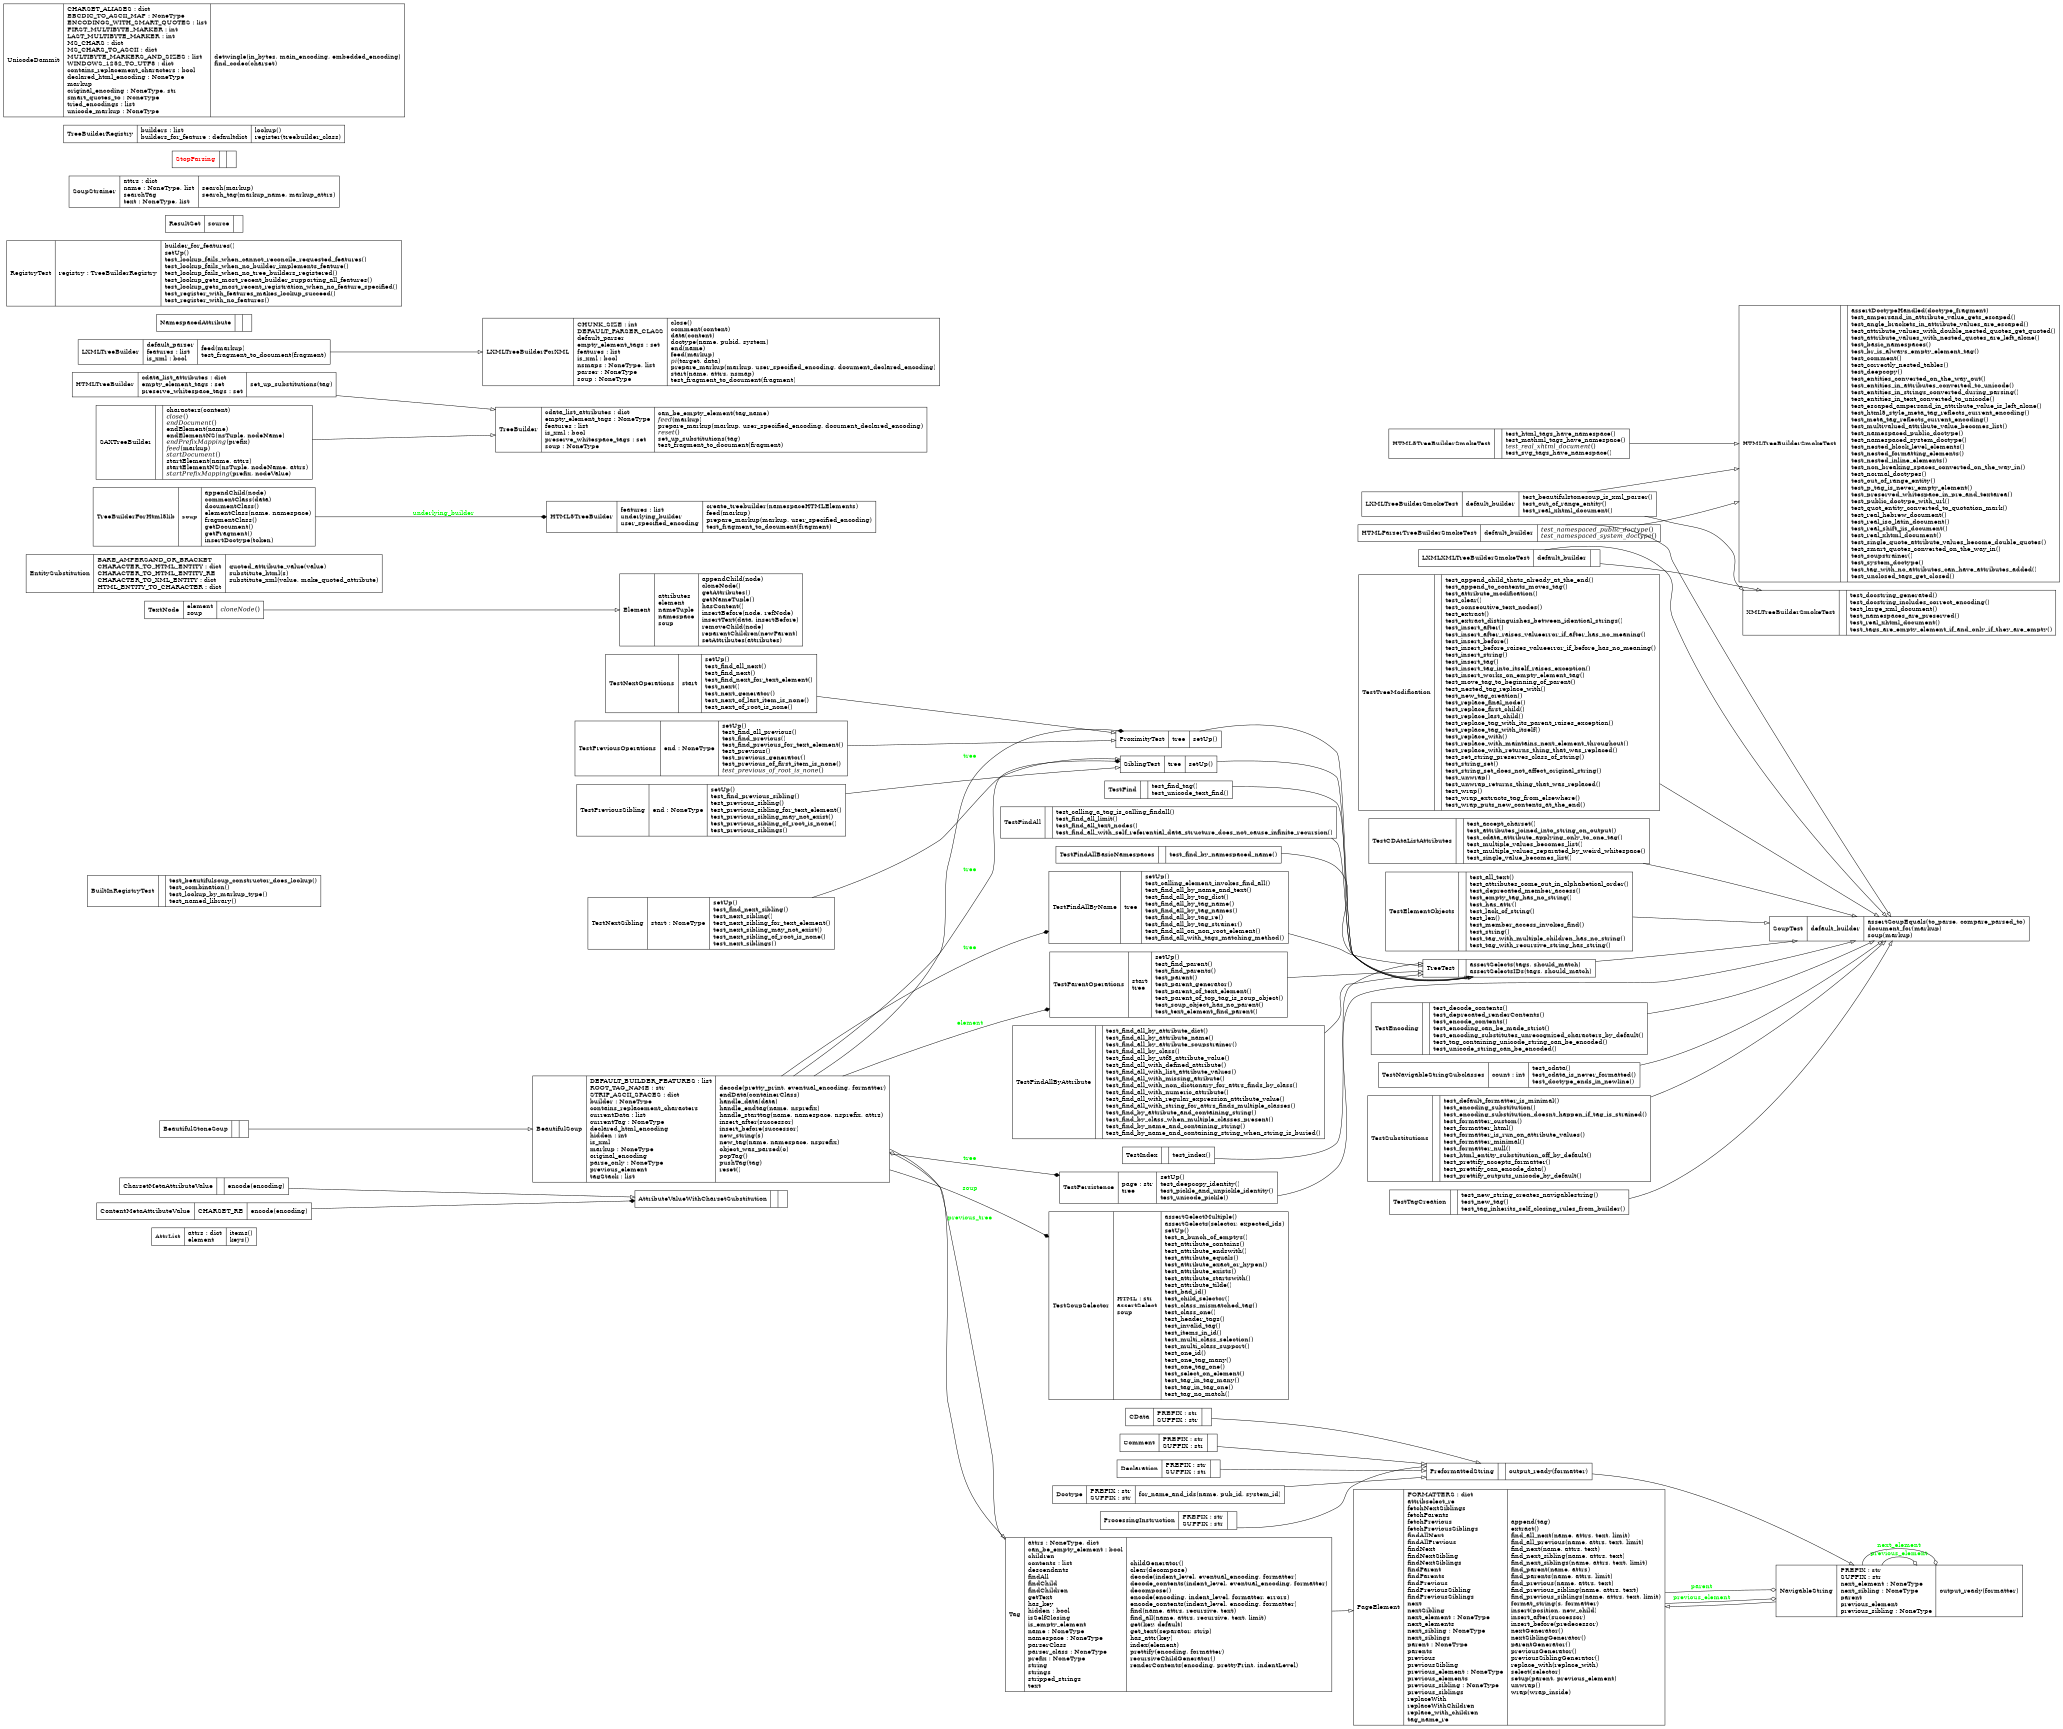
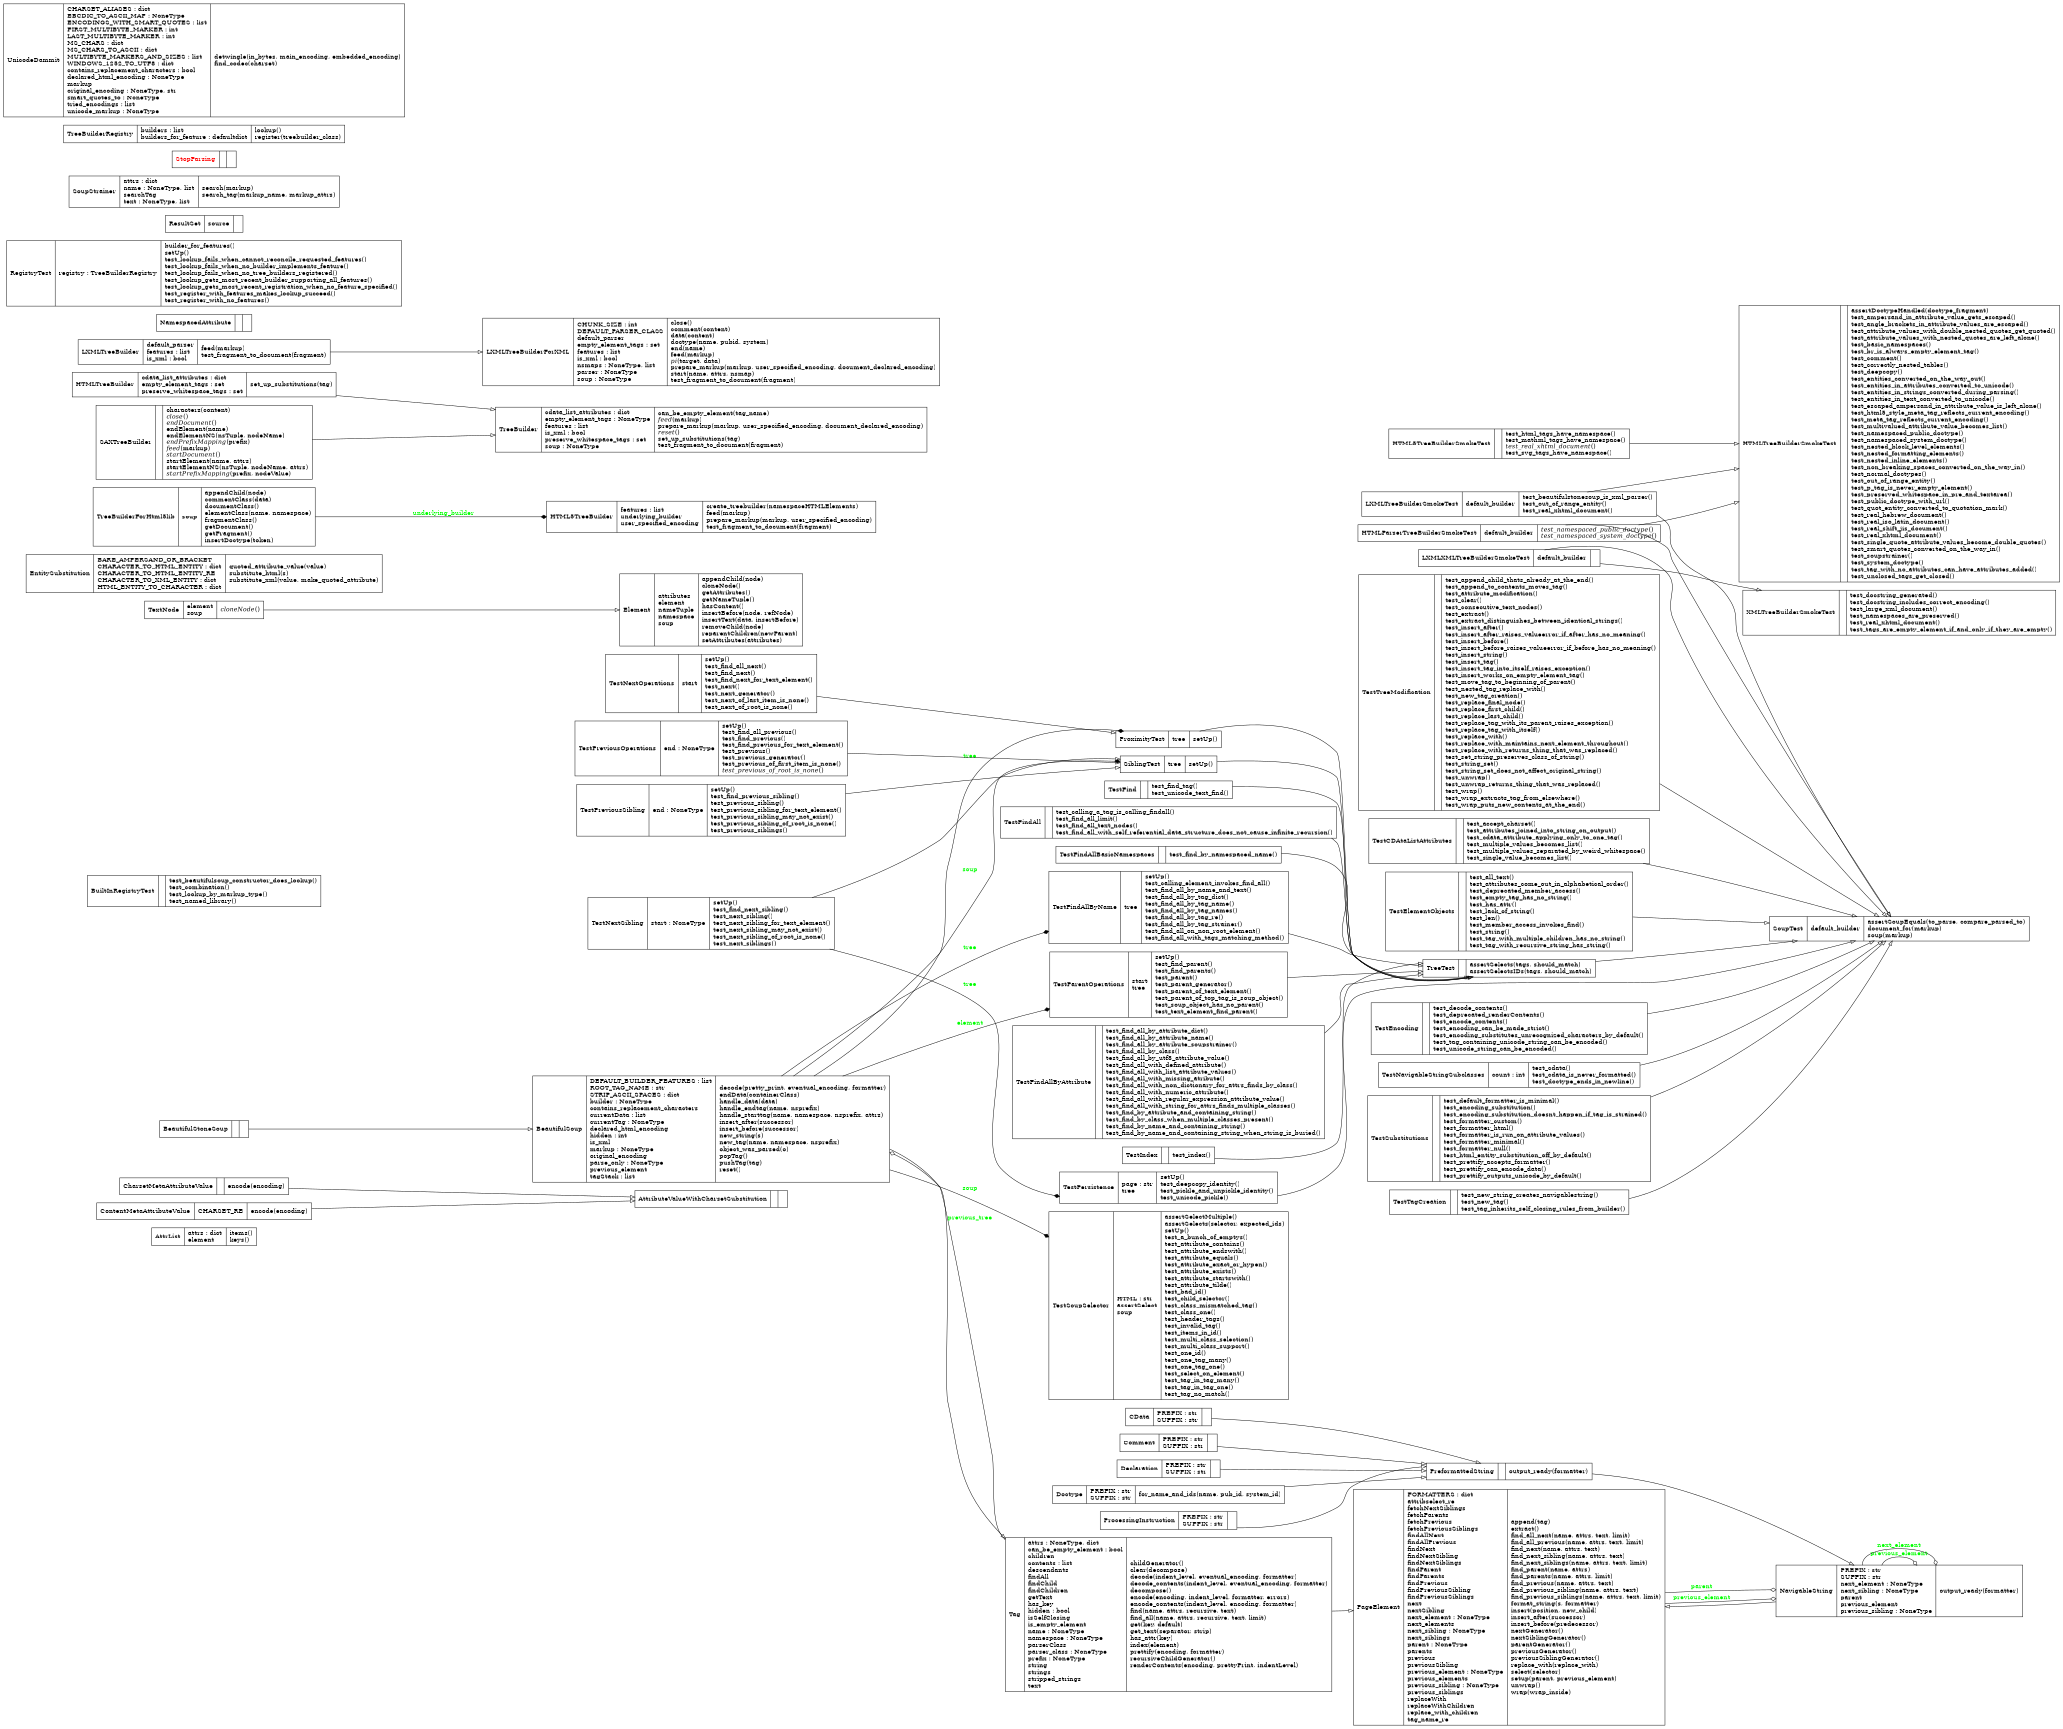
(1710, 532) -> (1769, 710)
(979, 743) -> (982, 758)
(970, 870) -> (970, 870)
(972, 1164) -> (998, 1035)
(471, 1205) -> (471, 1205)
